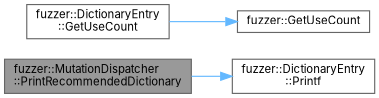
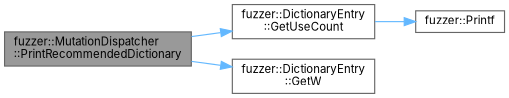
(304, 22) -> (460, 22)
none -> (206, 35)
(304, 76) -> (304, 76)
